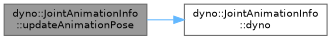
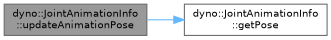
(256, 20) -> (256, 20)
